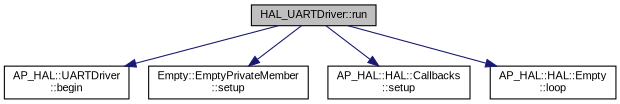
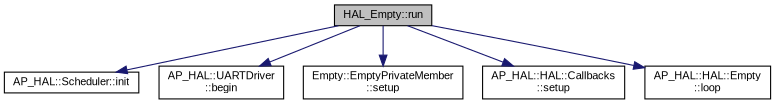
(314, 15) -> (383, 15)
none -> (72, 83)
